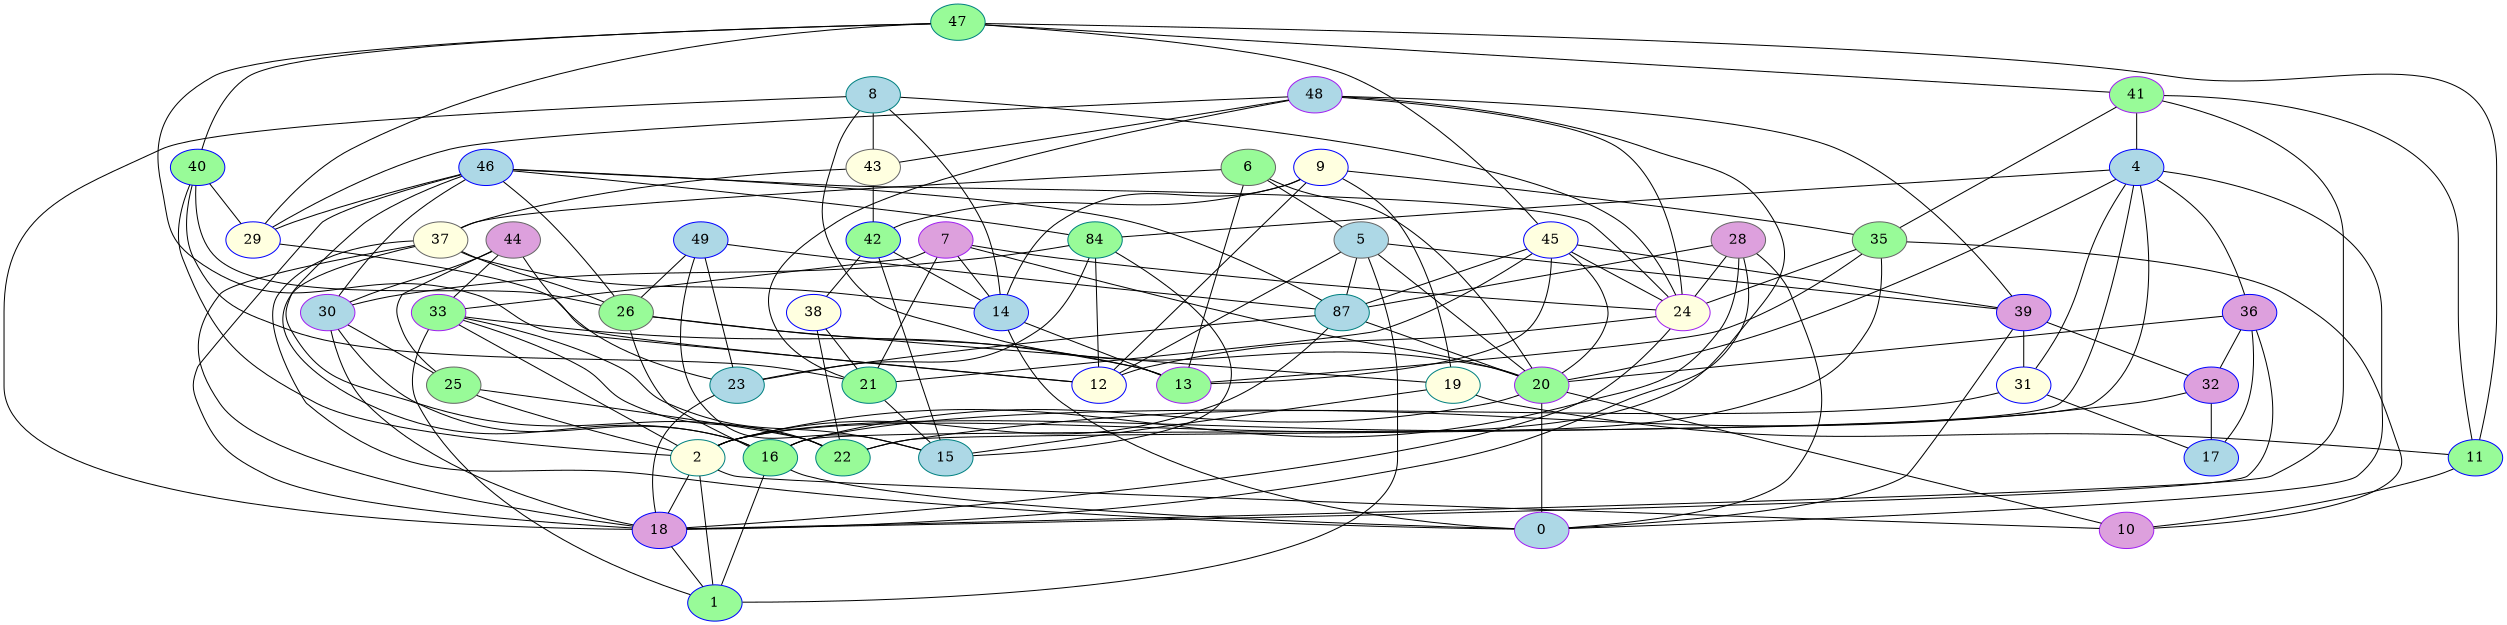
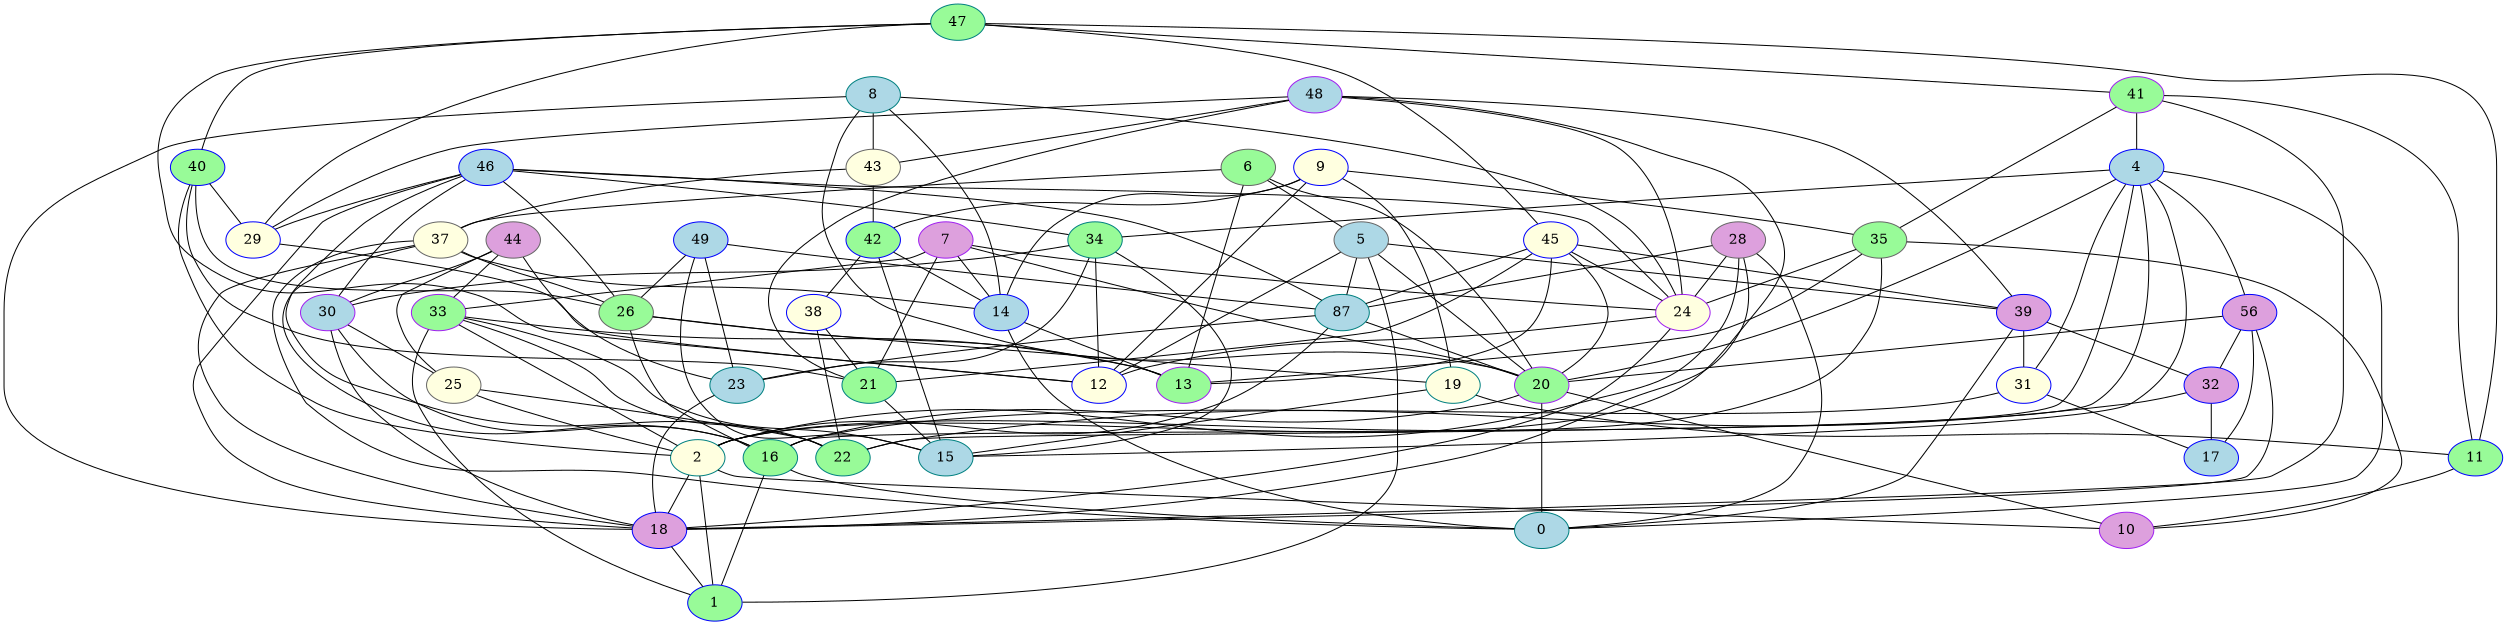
(1095, 240) -> (1095, 240)
(2250, 313) -> (2250, 313)
(454, 385) -> (454, 385)
none -> (1677, 438)
(1542, 530) -> (1542, 530)
